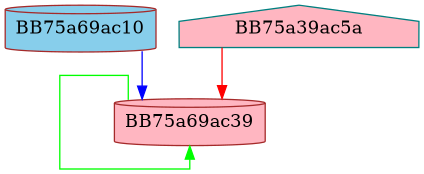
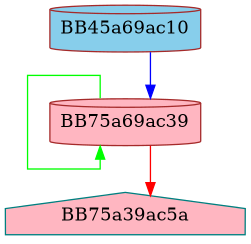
(81, 29) -> (125, 29)
(222, 67) -> (150, 164)
